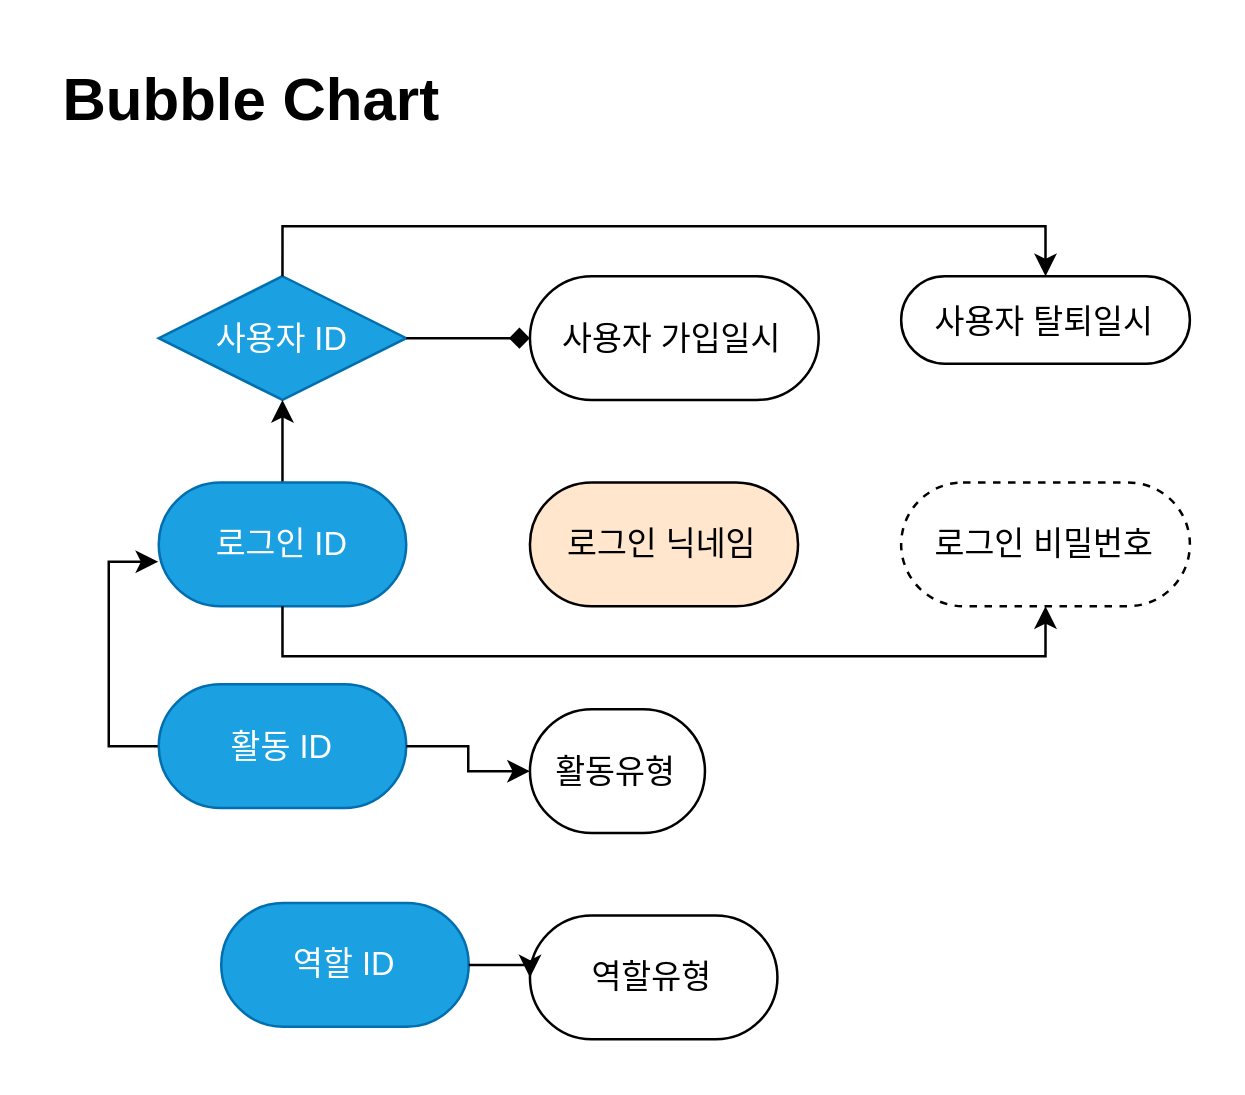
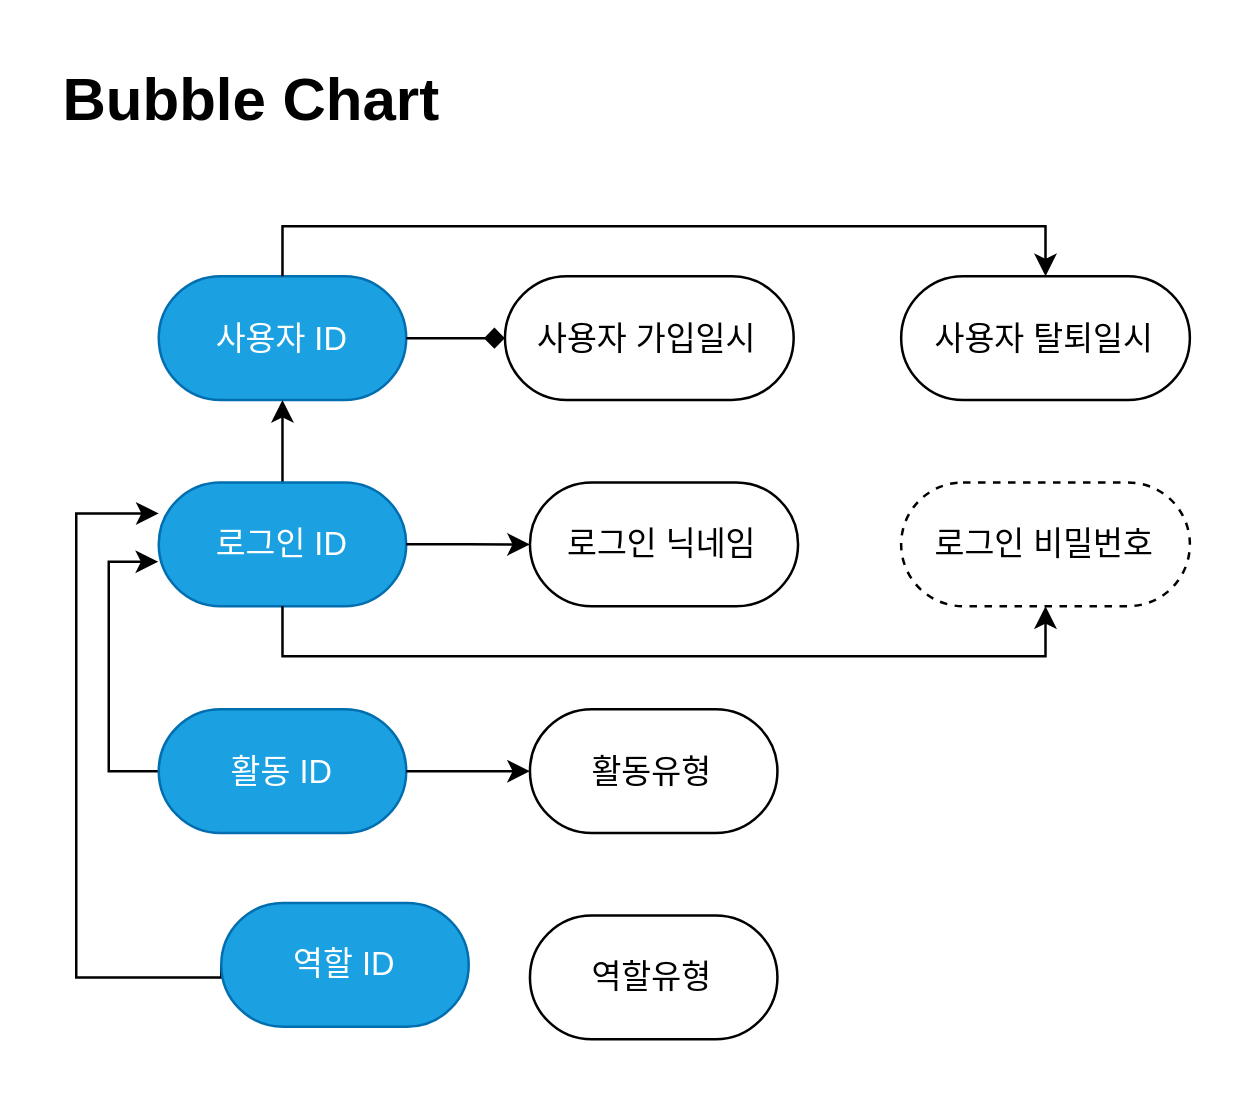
(1046, 320) -> (1046, 338)
(282, 338) -> (282, 338)
(674, 338) -> (649, 338)
none -> (459, 544)
(664, 544) -> (664, 544)
(282, 746) -> (282, 771)
(617, 771) -> (654, 771)
none -> (76, 789)
(501, 965) -> none
